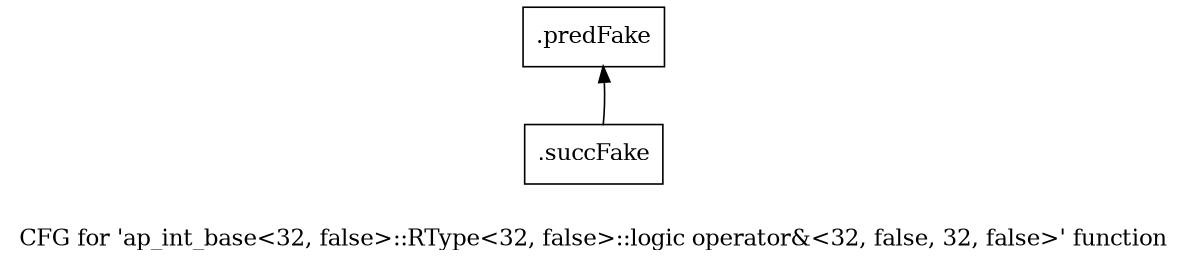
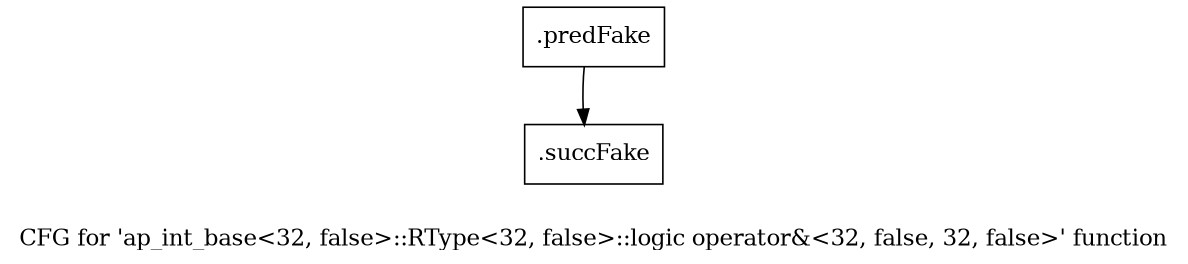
(605, 104) -> (583, 88)
